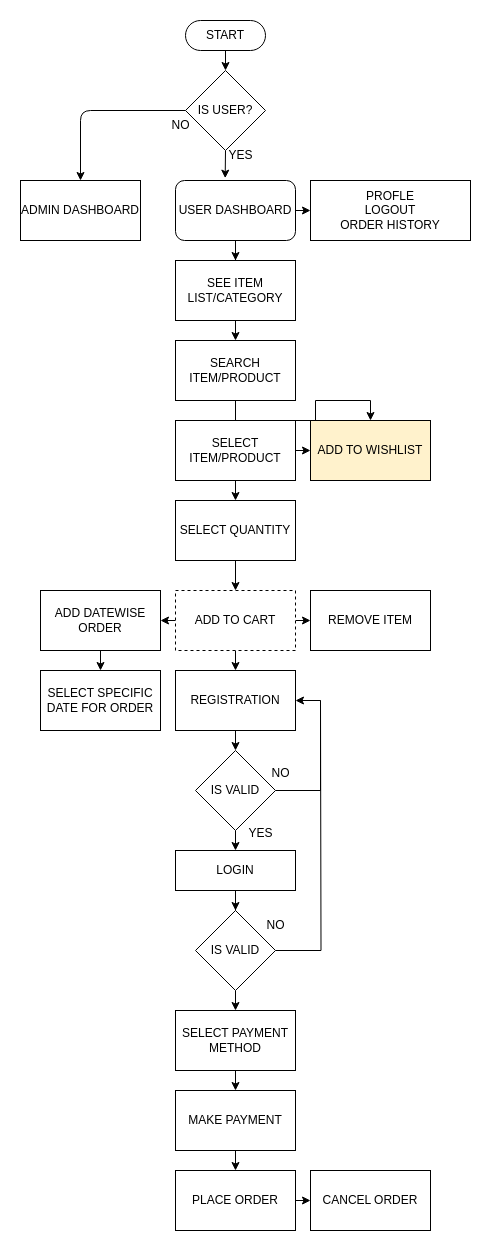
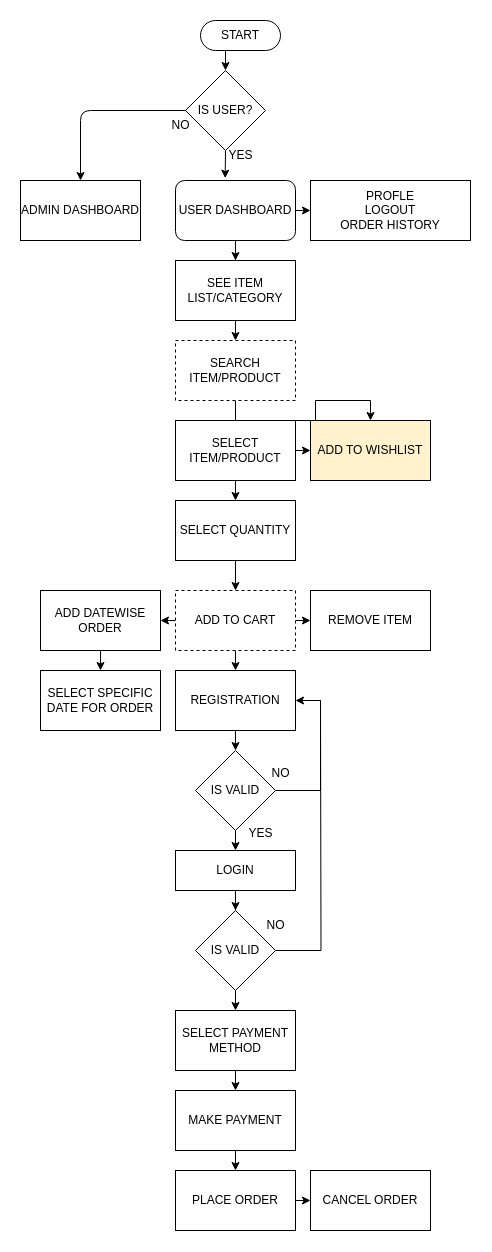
(226, 36) -> (241, 36)
(236, 371) -> (236, 371)
